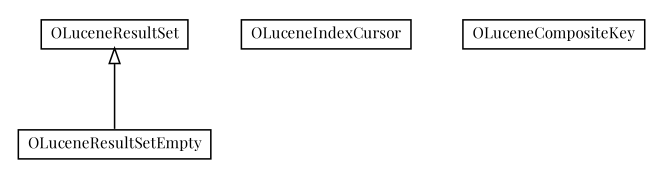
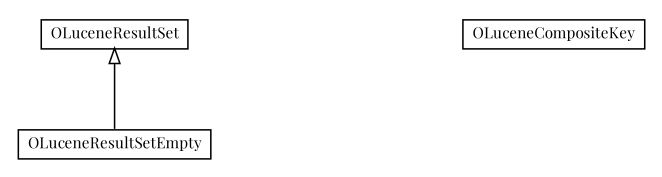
(325, 34) -> none
